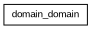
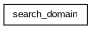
(46, 15) -> (46, 15)
